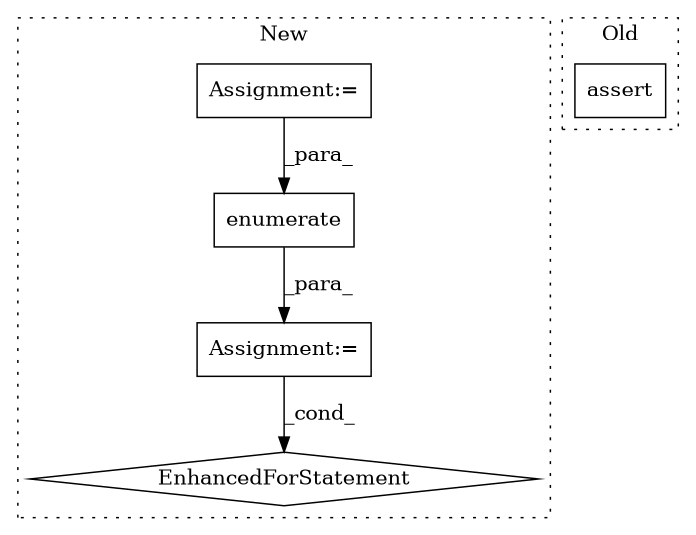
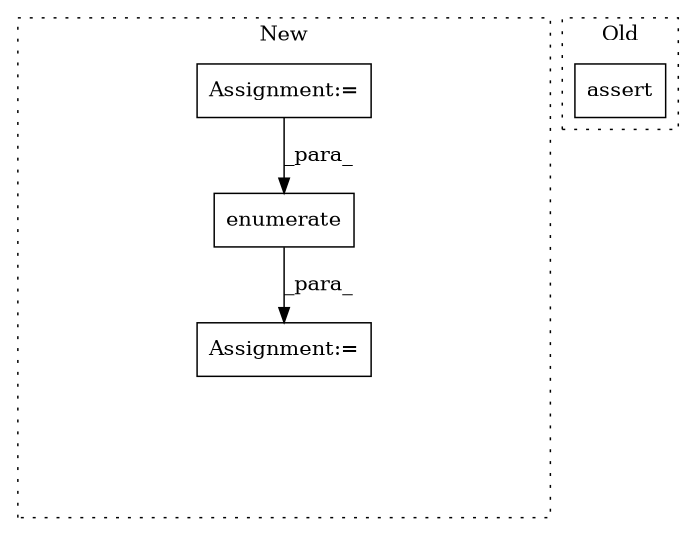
(284, 479) -> none
